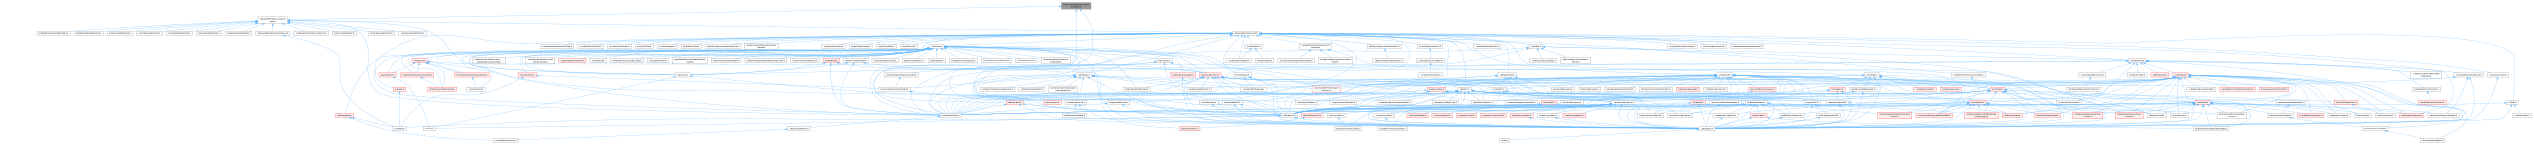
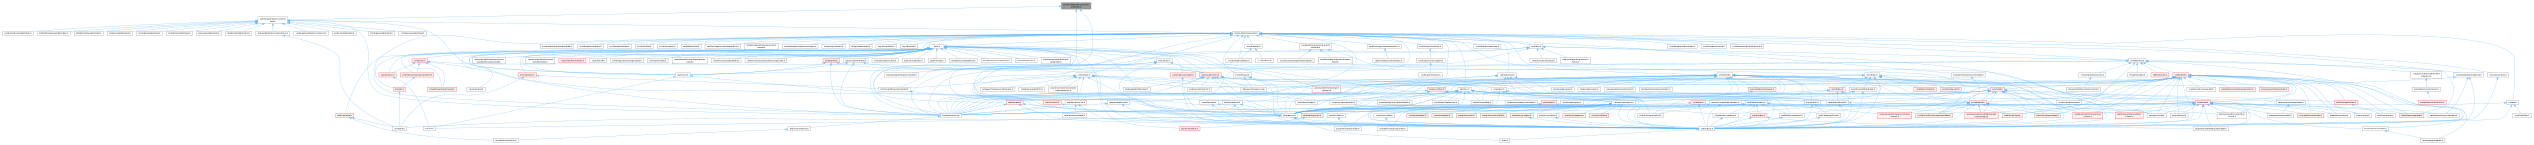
none -> (18, 33)
none -> (800, 46)
(937, 46) -> (937, 46)
(489, 61) -> (489, 61)
(805, 61) -> none
(1265, 61) -> (1265, 61)
(2288, 64) -> (2426, 84)
(472, 75) -> none
(990, 80) -> (1035, 108)
(431, 83) -> (407, 83)
(897, 83) -> (1211, 53)
(1816, 87) -> (2122, 93)
(1254, 89) -> (1254, 89)
(1688, 89) -> none
(1716, 89) -> none
none -> (1987, 96)
(1894, 97) -> none
(1207, 98) -> (1382, 124)
none -> (1599, 115)
(1680, 115) -> none
(2314, 121) -> (2282, 122)
none -> (1396, 137)
